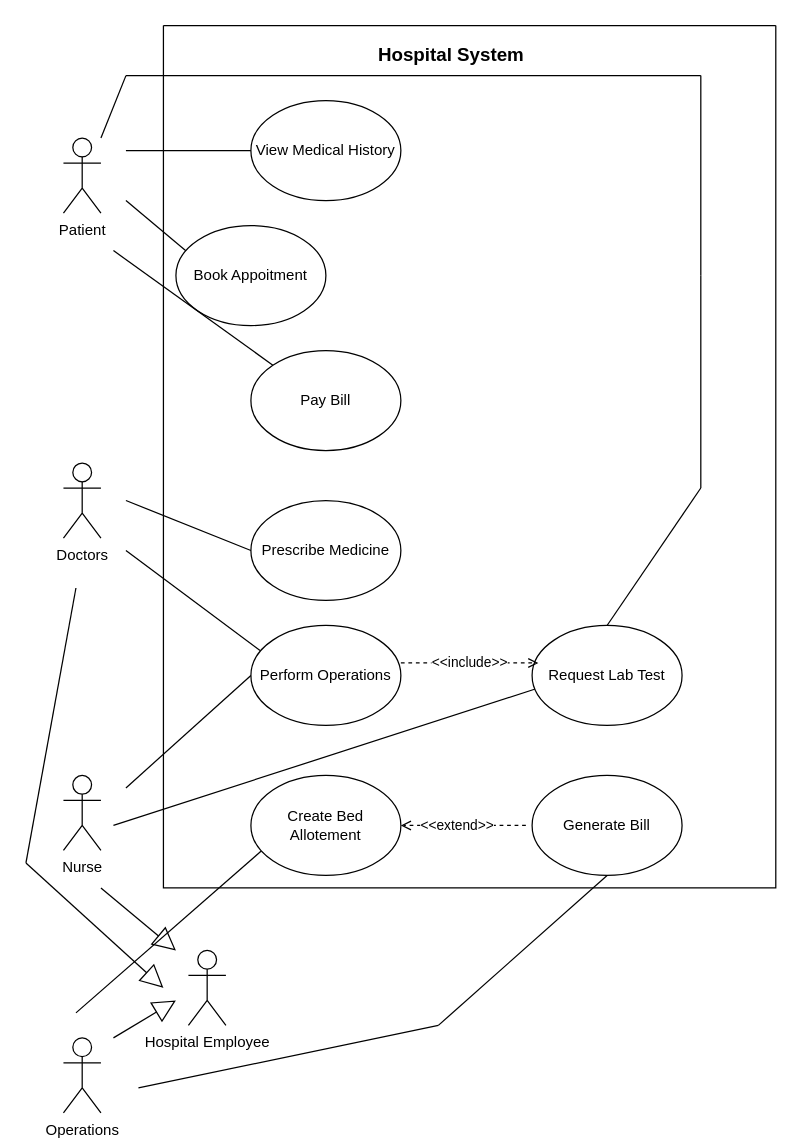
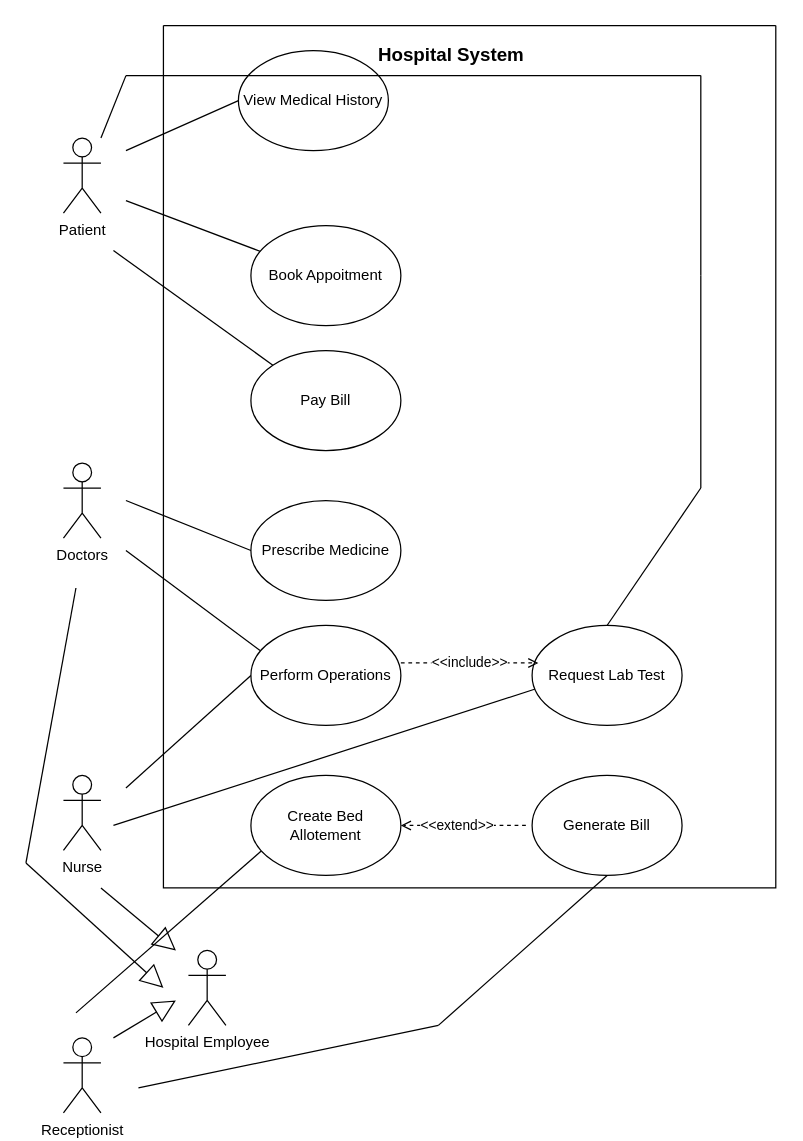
(326, 151) -> (313, 101)
(251, 276) -> (326, 276)
(83, 1131) -> (83, 1131)
